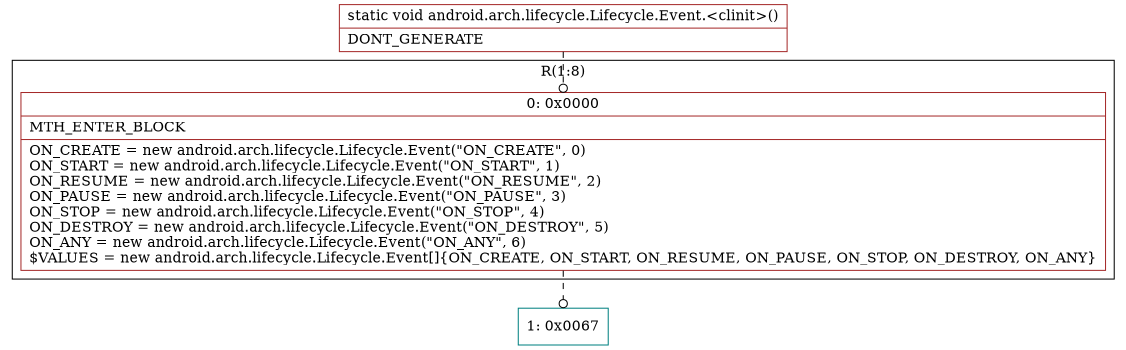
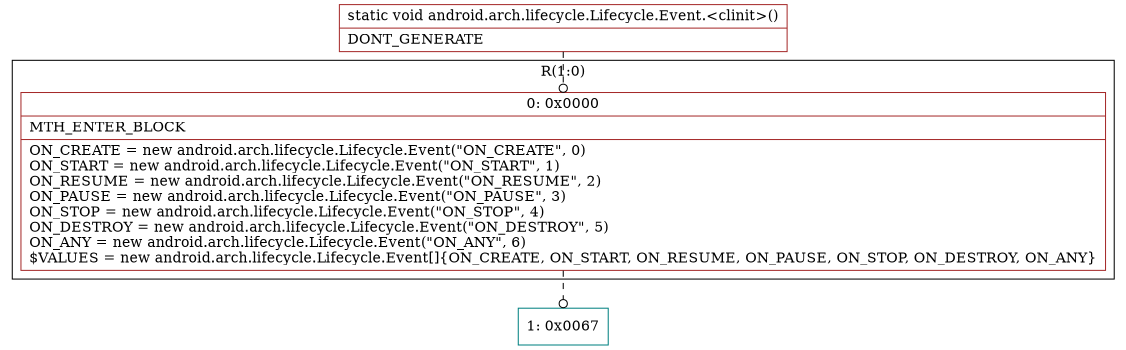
(563, 72) -> (563, 72)
